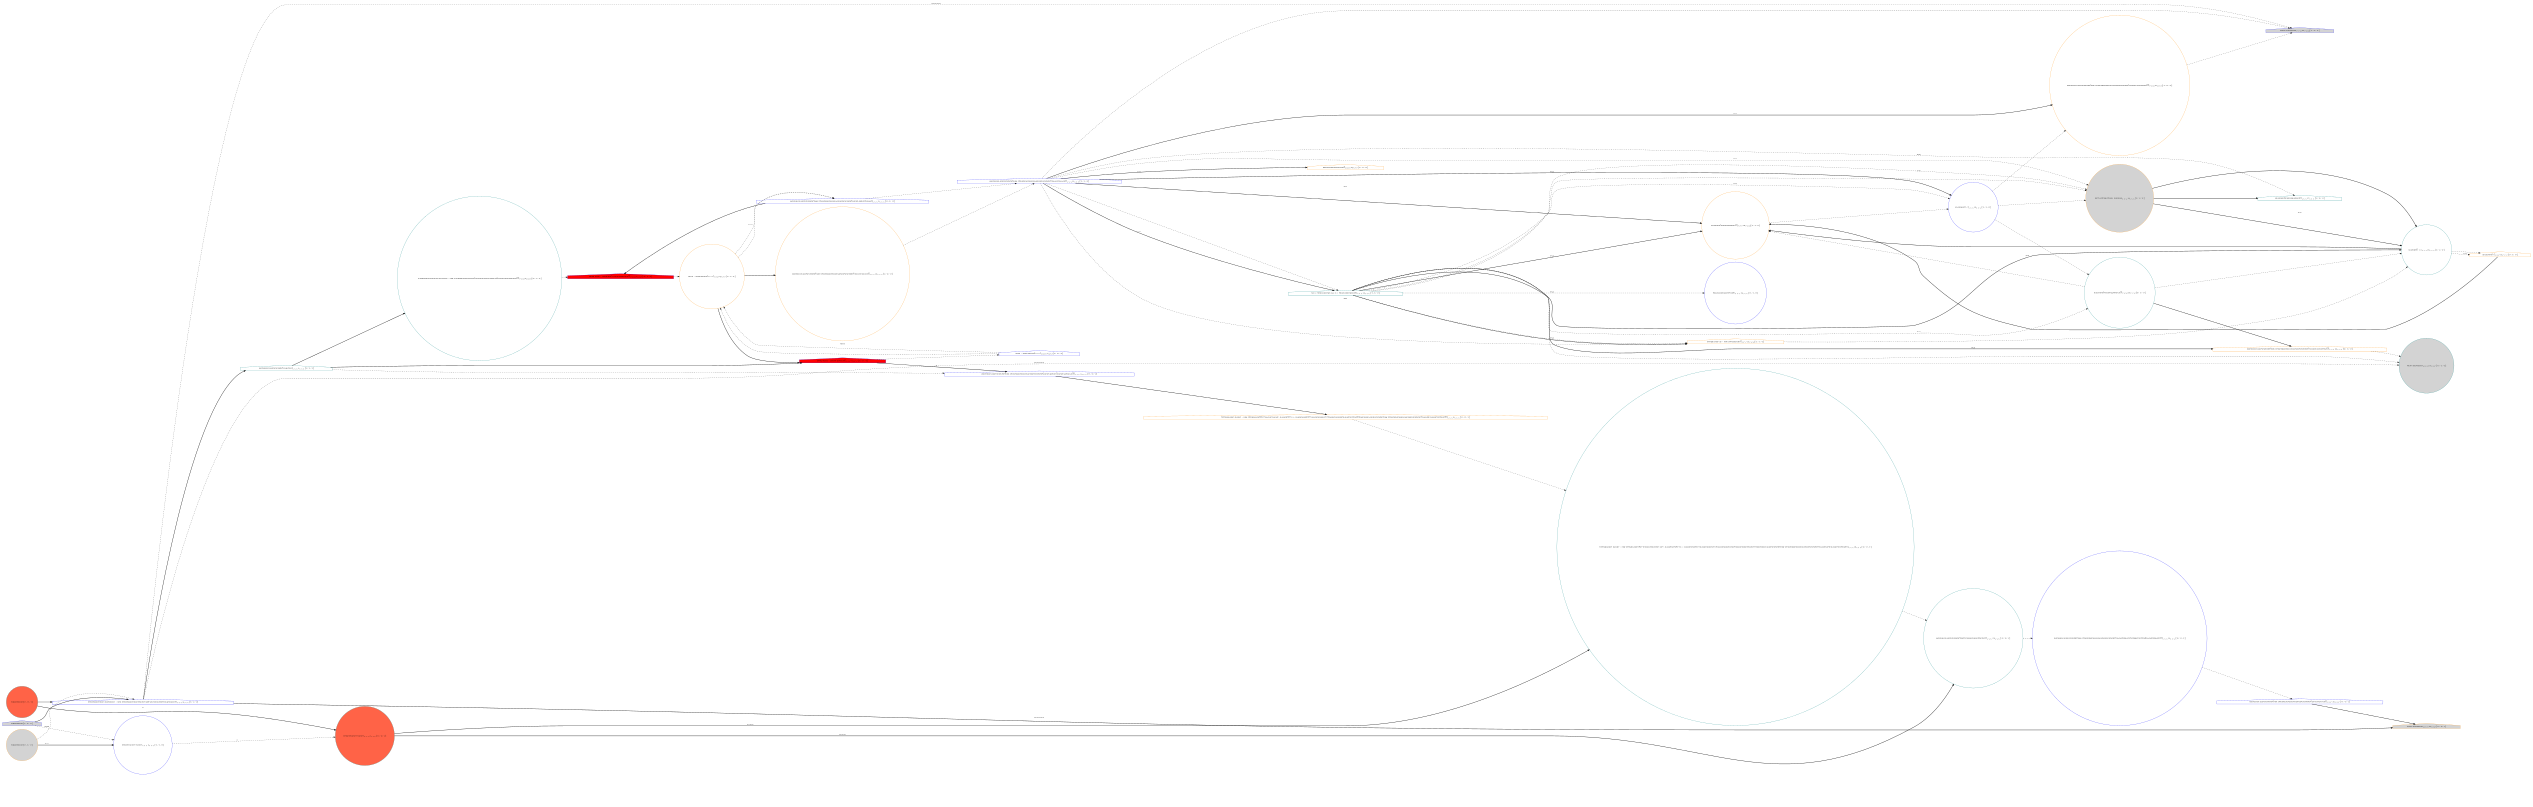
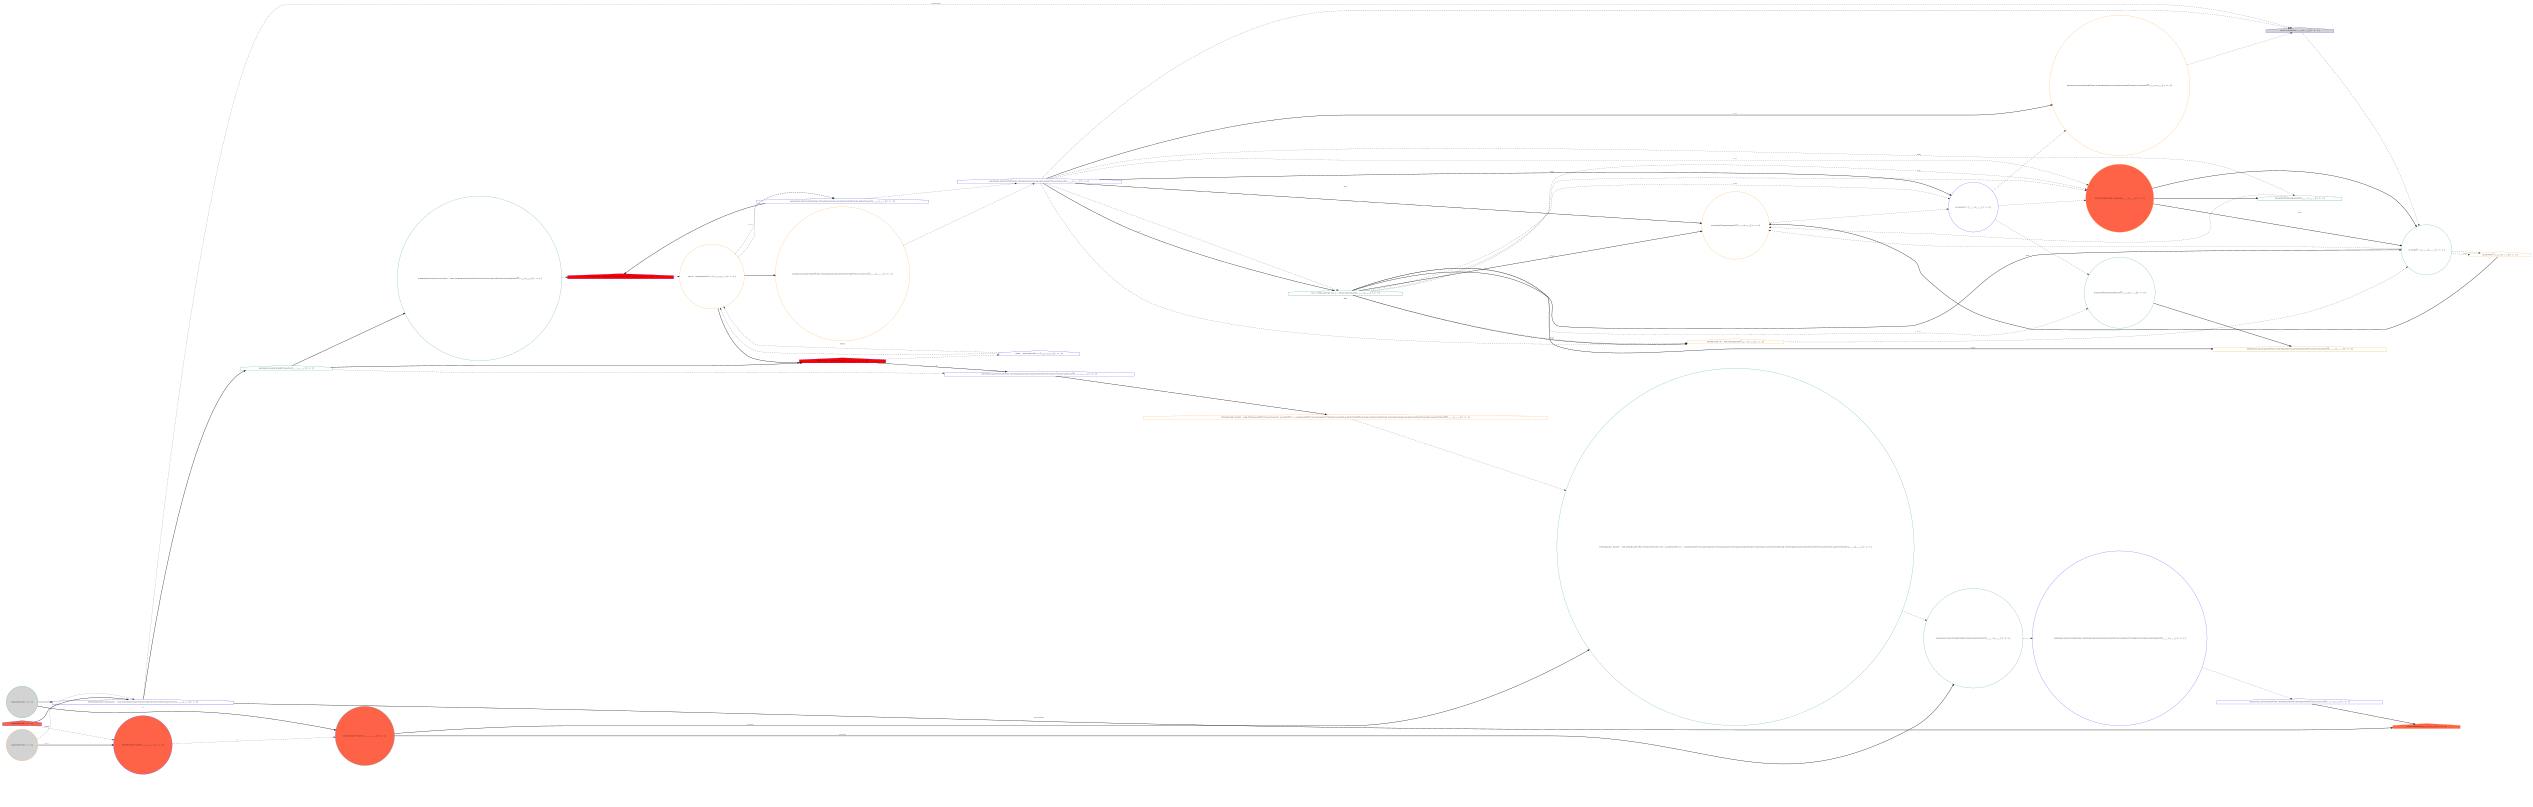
(1346, 167) -> none
(2120, 198) -> (2120, 198)
(2085, 247) -> (2085, 247)
(1928, 259) -> (2040, 240)
(2278, 271) -> (2371, 122)
(1735, 293) -> none
(2427, 366) -> none
(22, 702) -> (22, 702)
(22, 724) -> (22, 724)
(2427, 726) -> (2427, 726)
(143, 745) -> (143, 745)
